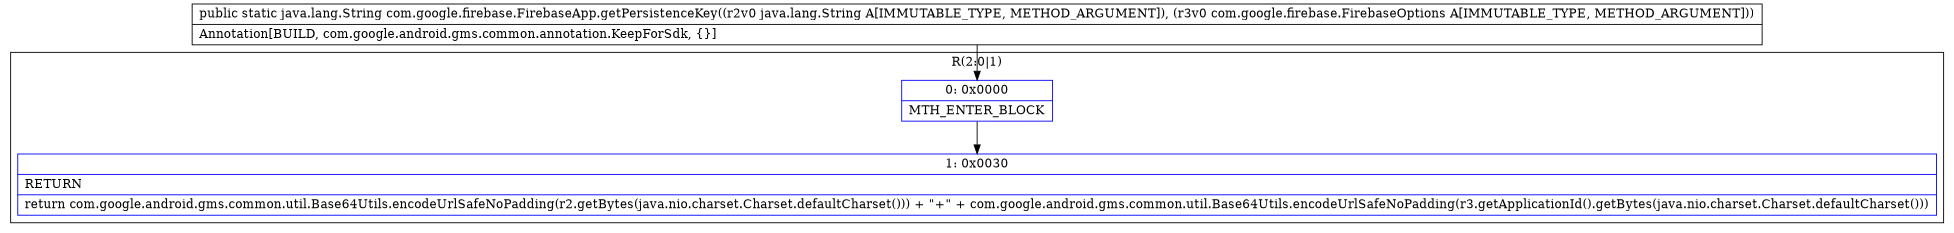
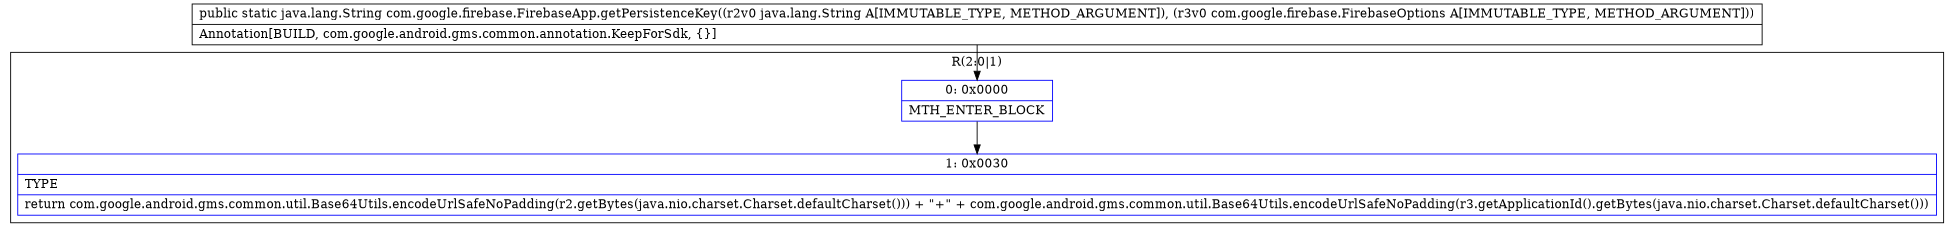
(54, 184) -> (42, 184)
